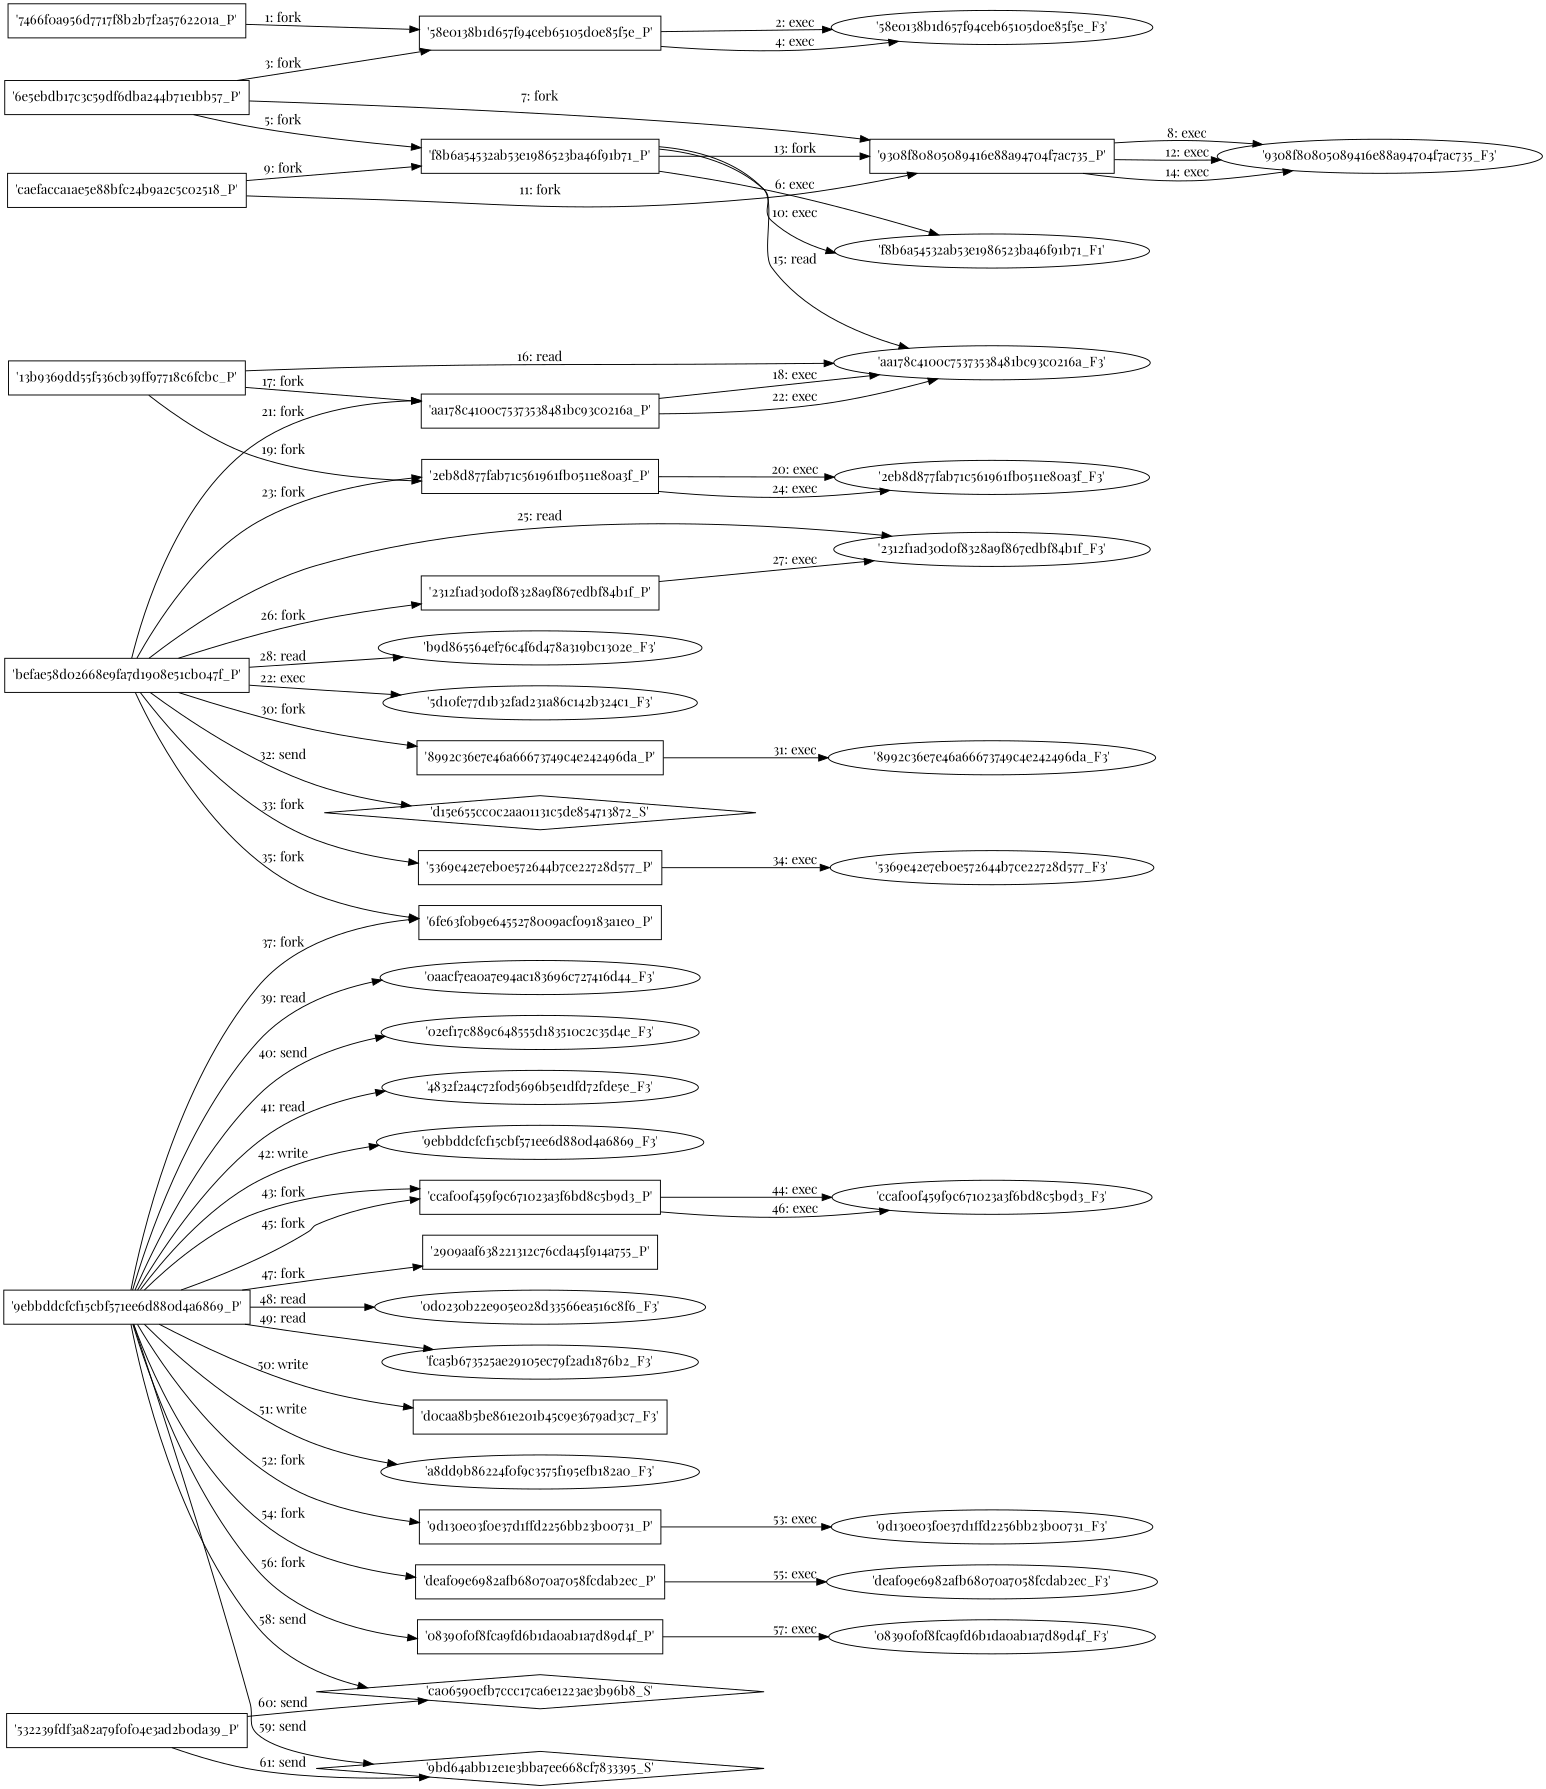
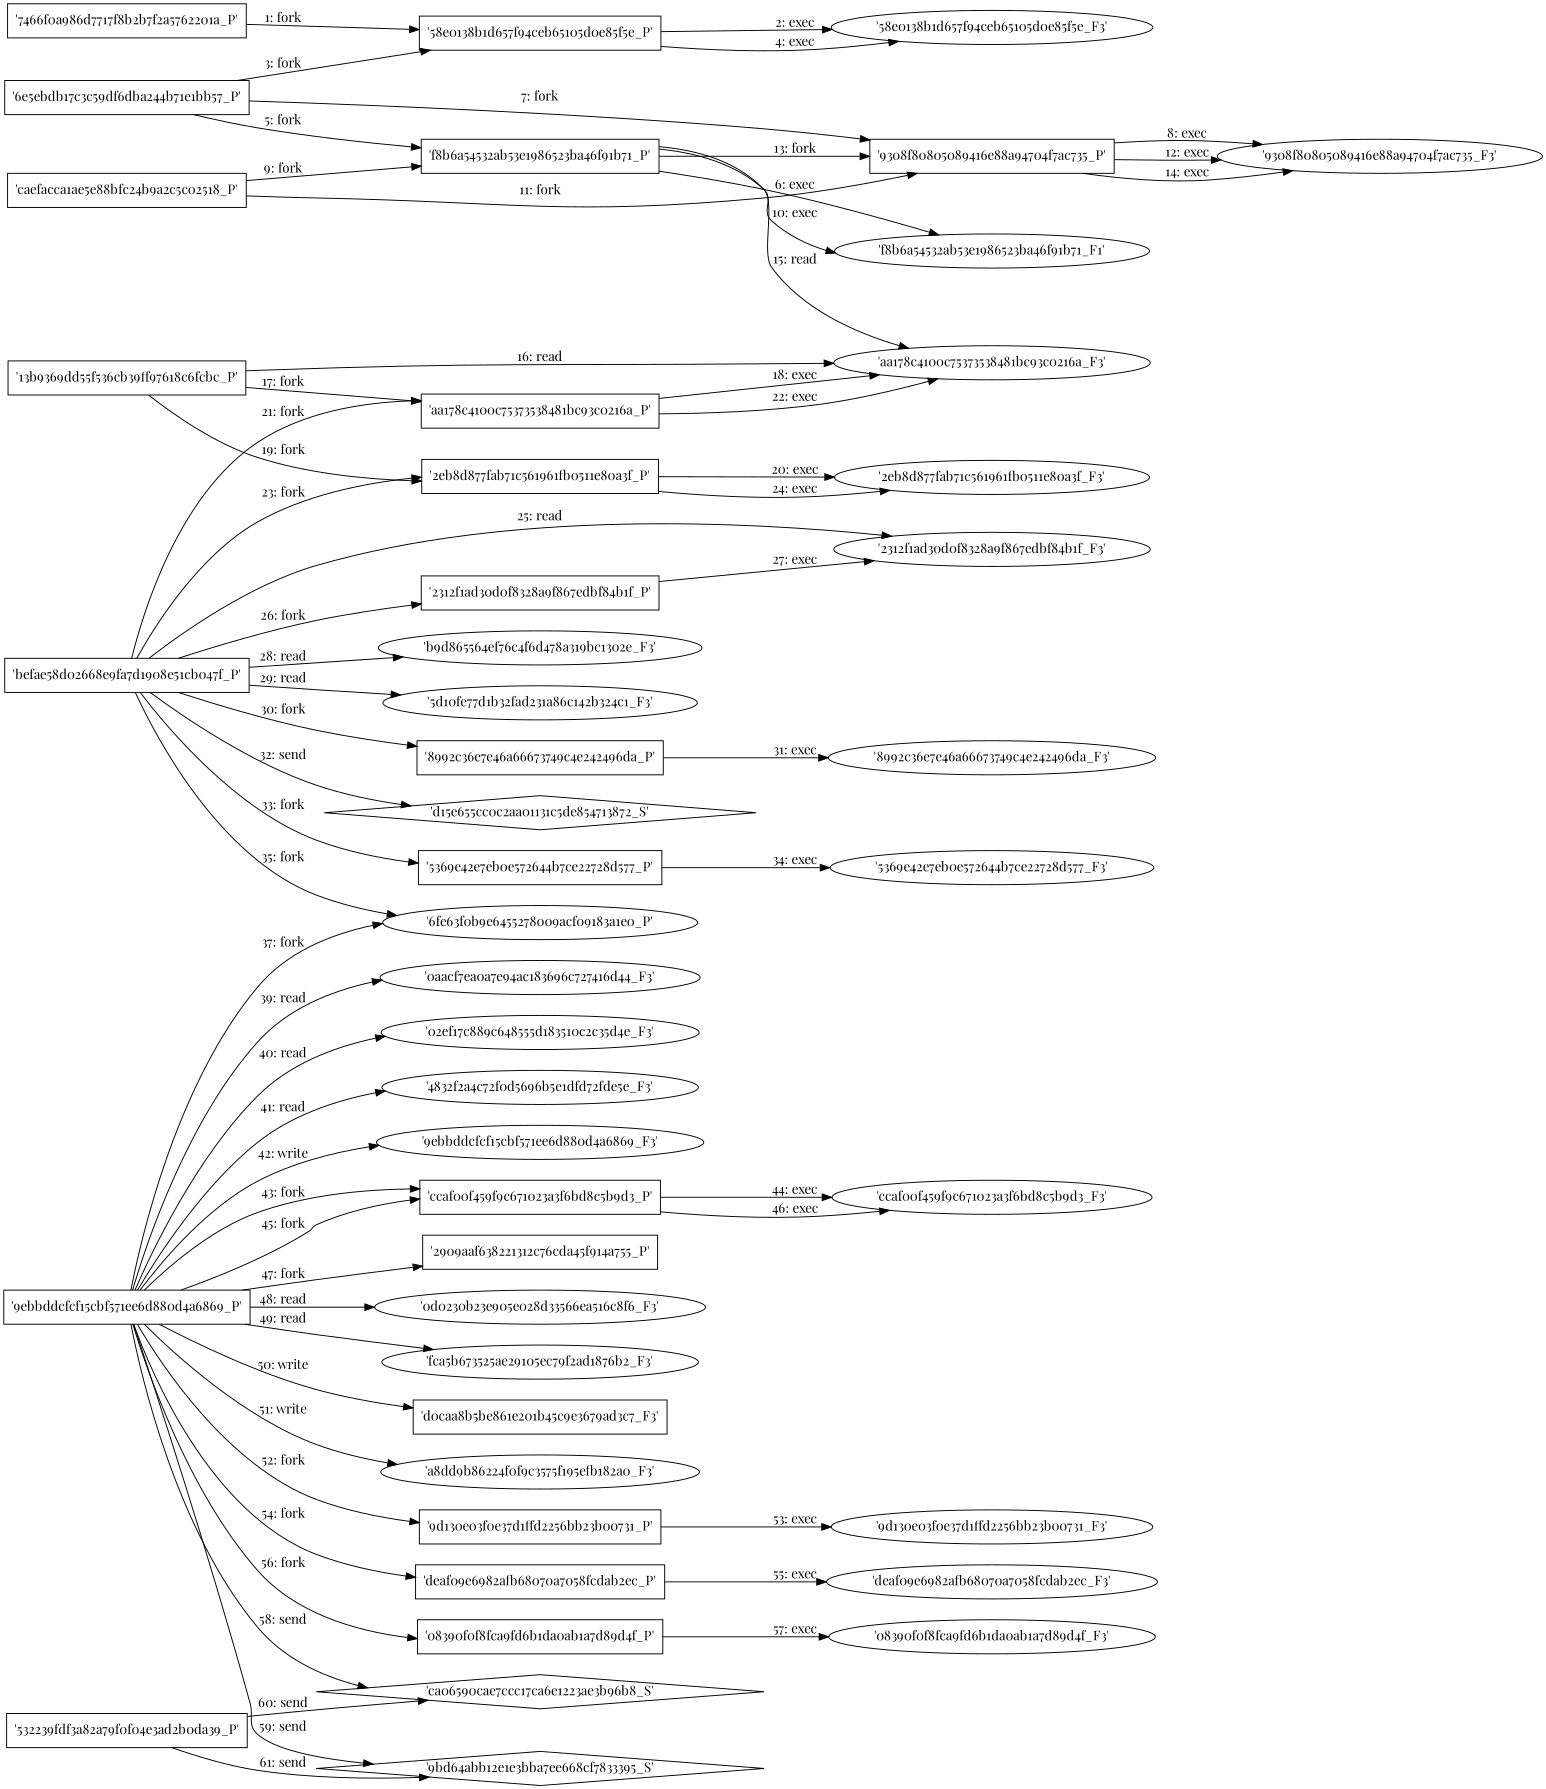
(127, 21) -> (127, 21)
(127, 378) -> (127, 378)
(283, 679) -> (283, 679)
(540, 923) -> (540, 923)
(283, 1054) -> (283, 1054)
(540, 1307) -> (540, 1307)
(540, 1692) -> (540, 1692)
